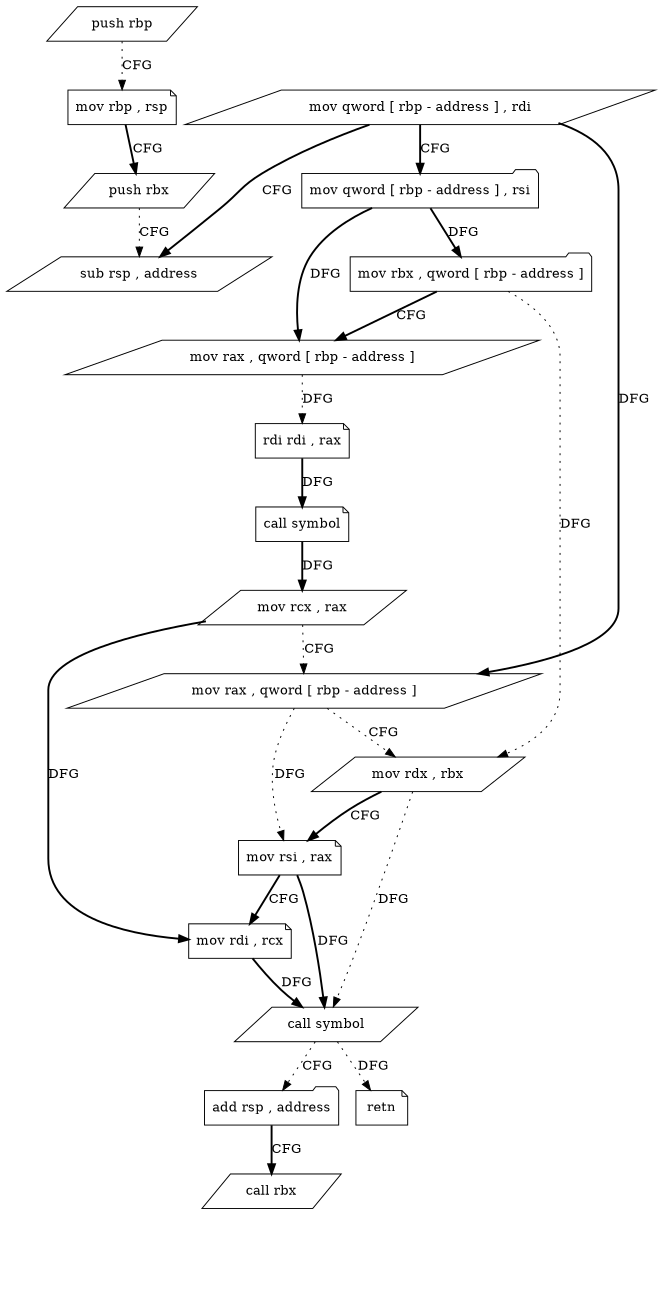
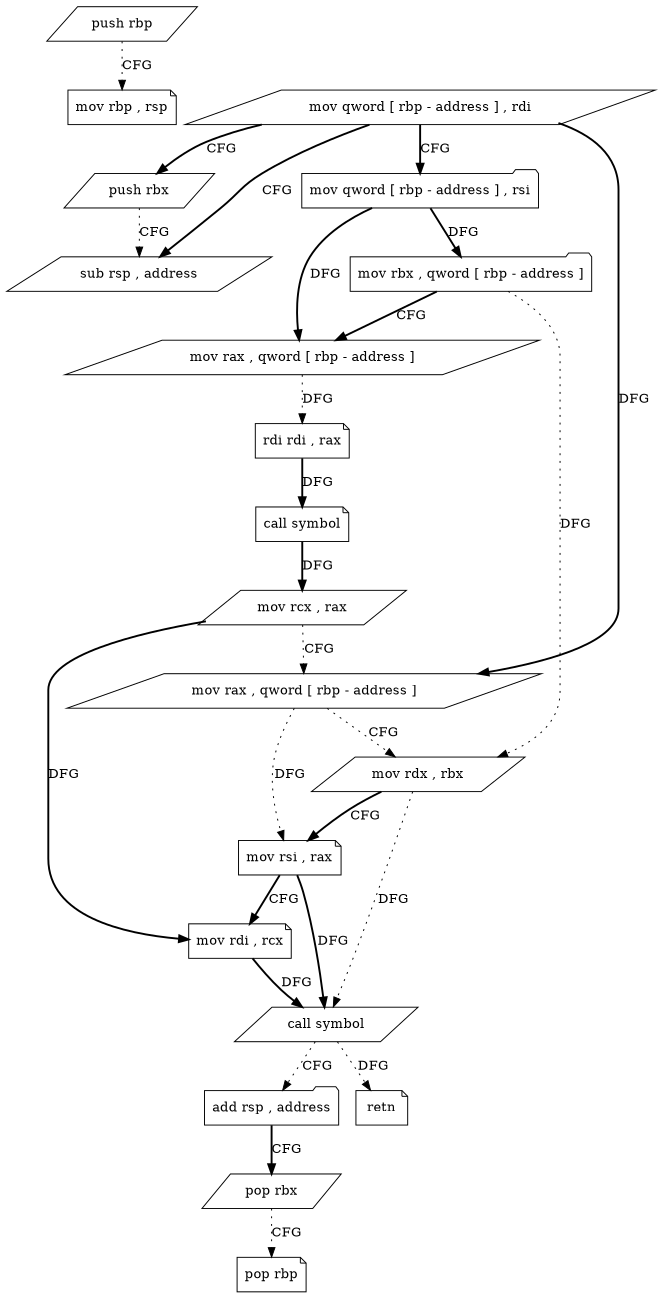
(130, 144) -> (211, 140)
(272, 1191) -> (272, 1191)
none -> (272, 1275)
